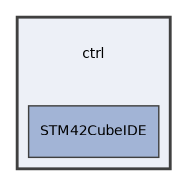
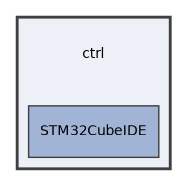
(94, 132) -> (94, 132)
